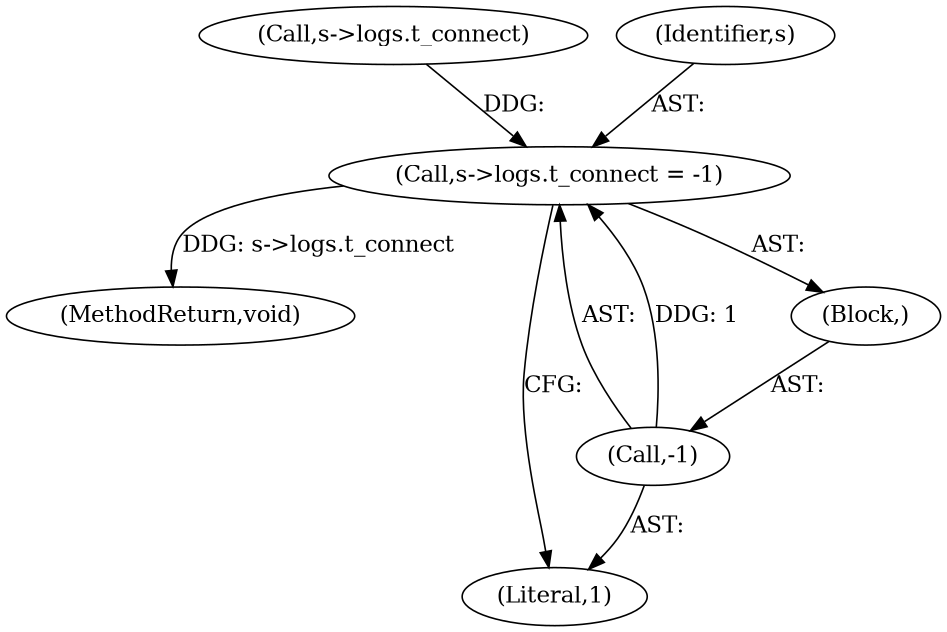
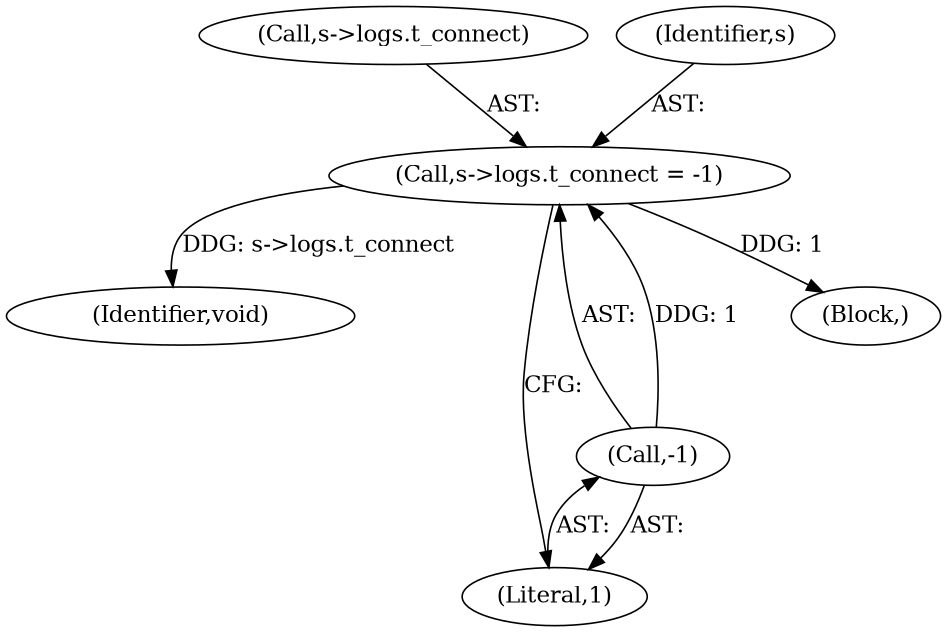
(518, 106) -> (518, 106)
(782, 246) -> (782, 246)
(181, 316) -> (181, 316)
(767, 382) -> (553, 520)
